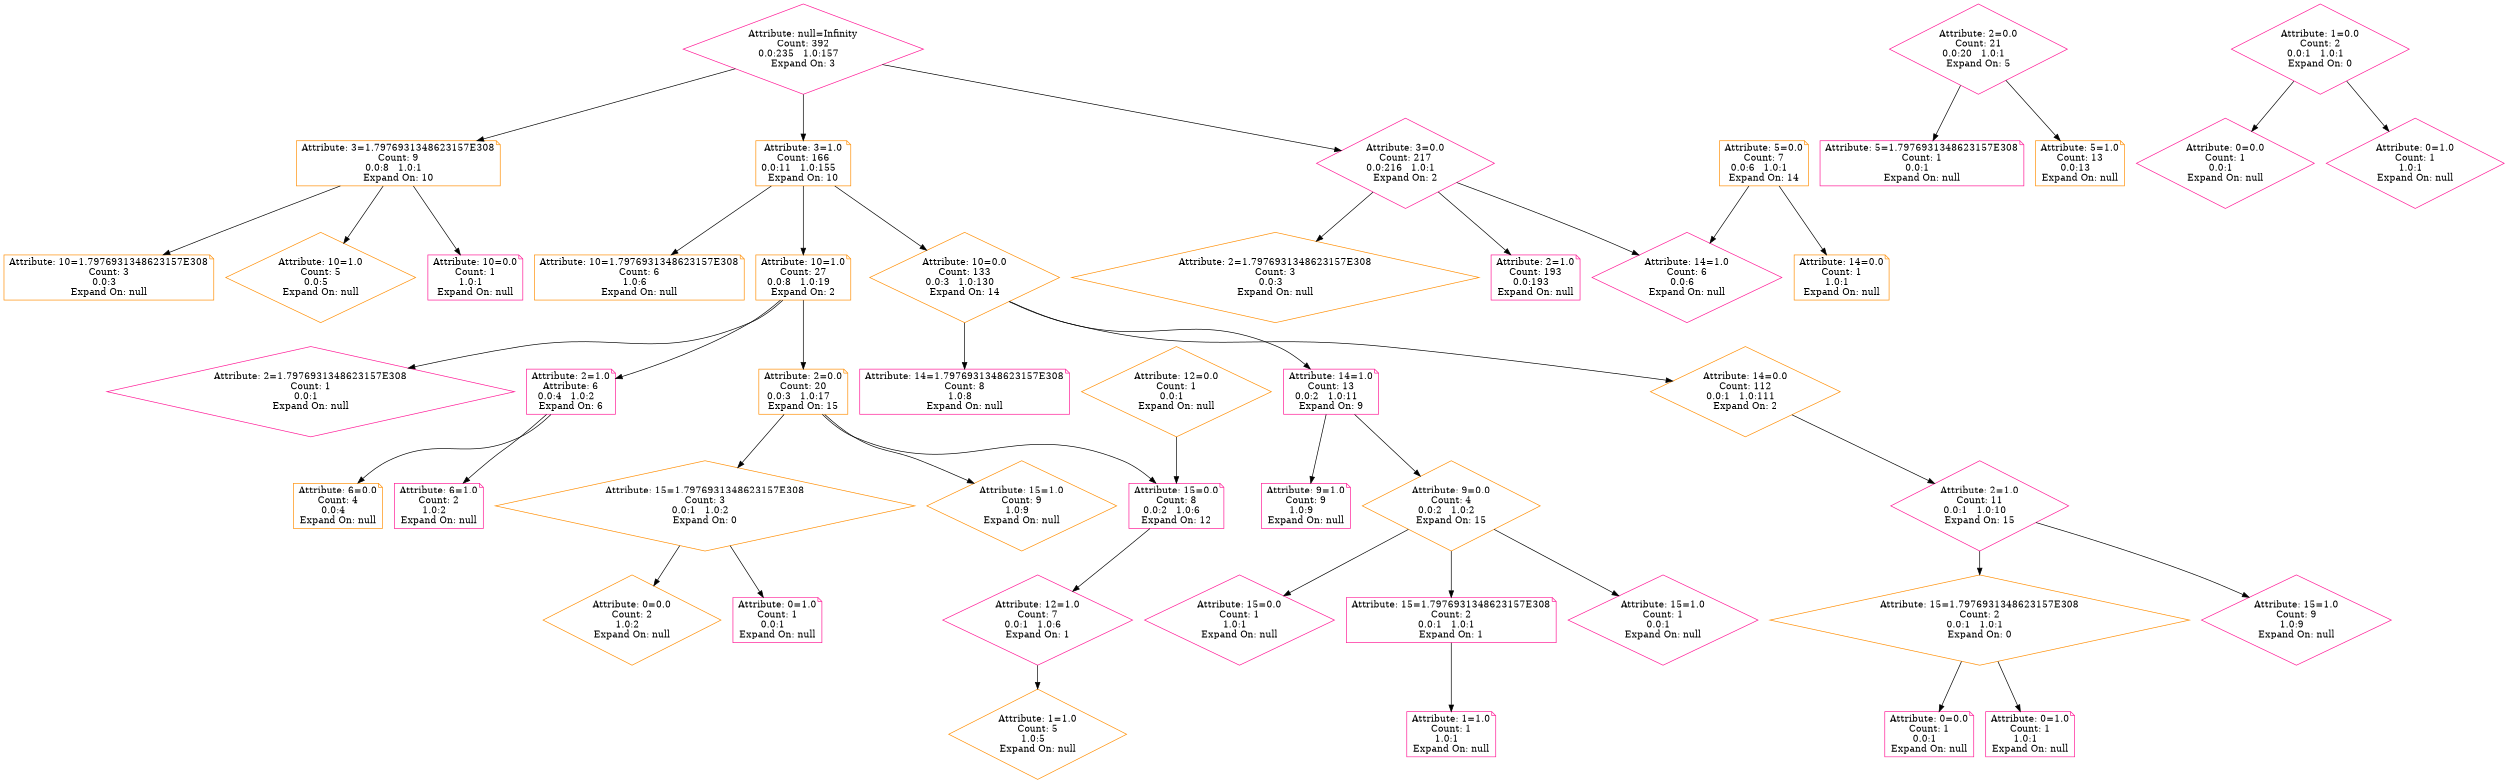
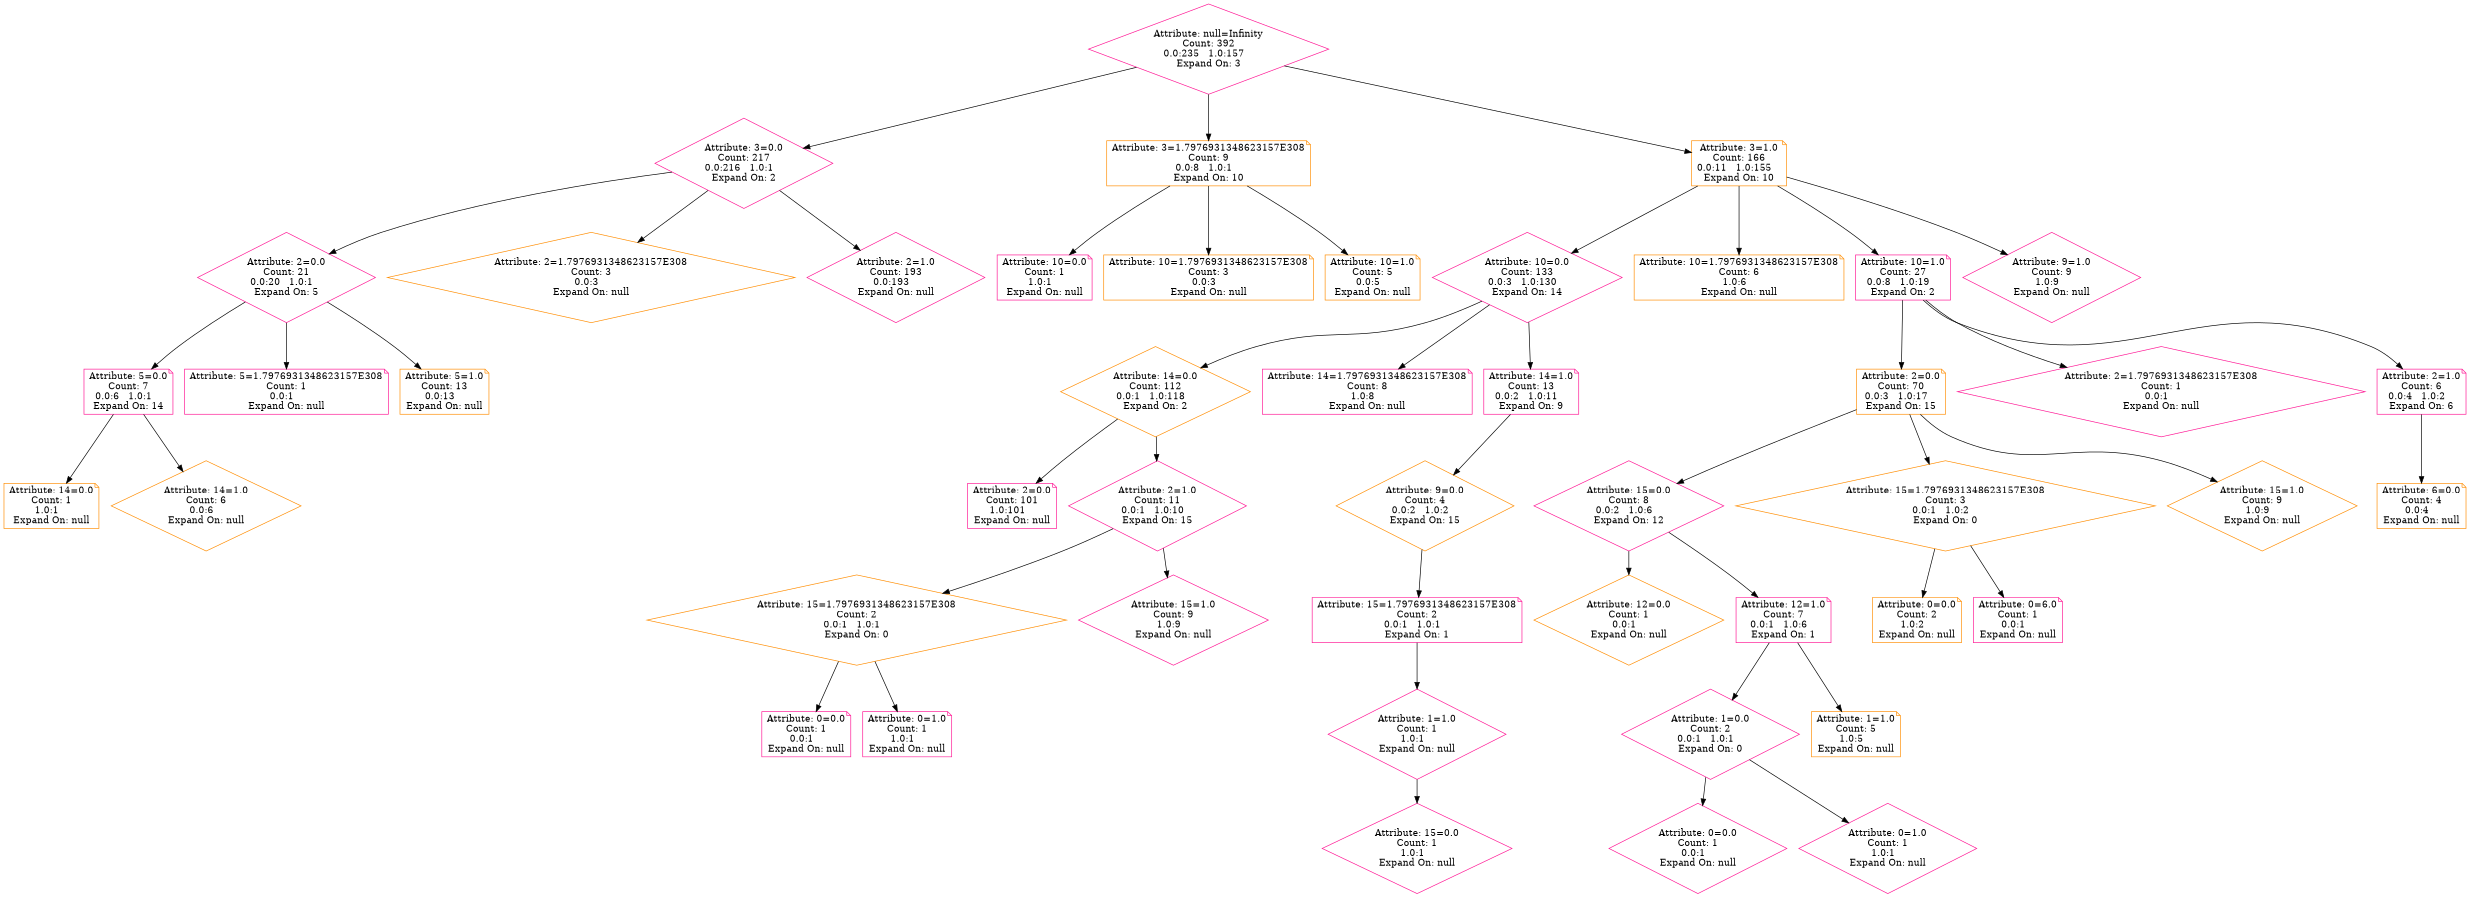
(1764, 163) -> (128, 392)
(1545, 216) -> (501, 201)
(321, 278) -> (1373, 278)
(803, 278) -> (1903, 278)
(965, 278) -> (1527, 278)
(1536, 278) -> (896, 278)
(1687, 278) -> (206, 506)
none -> (200, 331)
(571, 392) -> (2422, 392)
(803, 392) -> (1901, 392)
(1745, 392) -> (1155, 392)
(1319, 446) -> (1895, 211)
(1176, 457) -> (1629, 560)
(439, 506) -> none
none -> (1012, 506)
(1176, 506) -> (1629, 506)
(1306, 506) -> (2052, 278)
(1349, 561) -> (1417, 788)
(632, 620) -> (1917, 620)
(777, 620) -> (2018, 620)
(1038, 620) -> (1784, 620)
(1663, 620) -> none
none -> (1753, 669)
(1038, 734) -> (1856, 734)
(1451, 734) -> (1417, 734)
